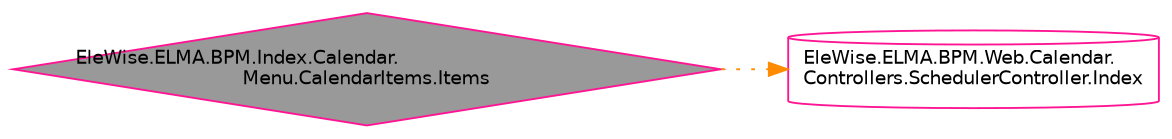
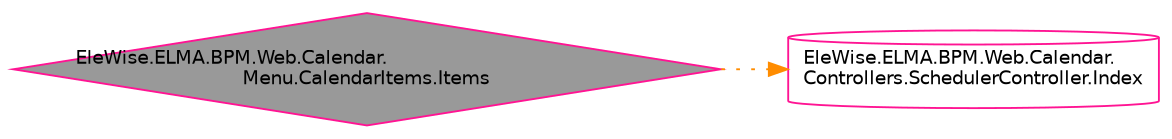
(367, 69) -> (367, 69)
